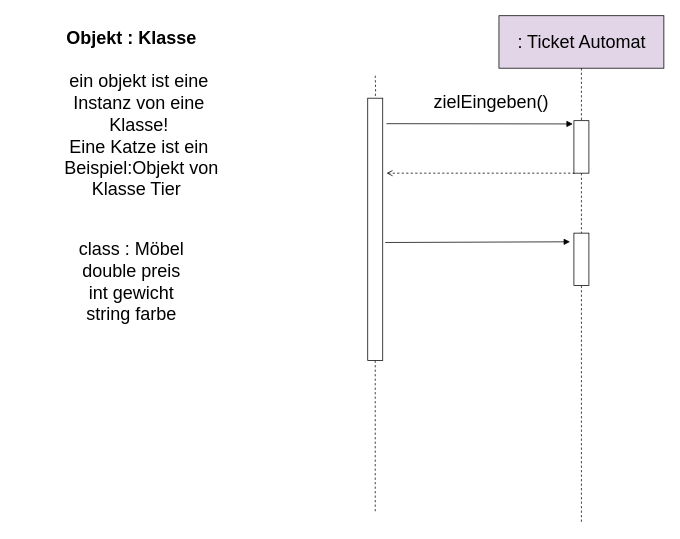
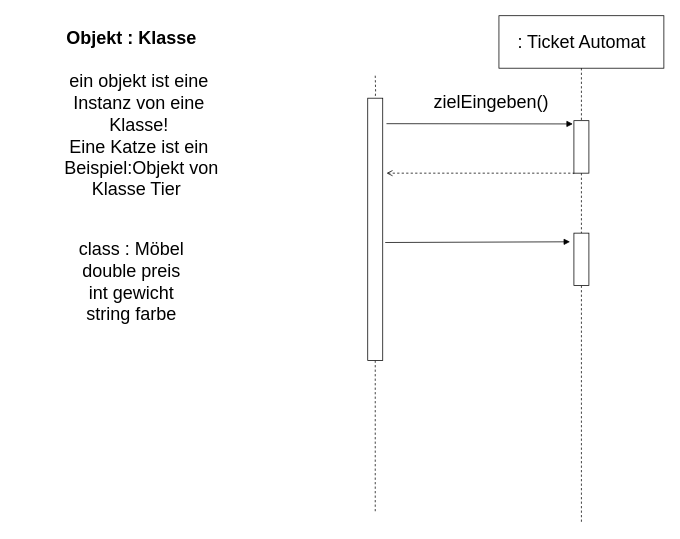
(582, 42) -> (582, 42)
